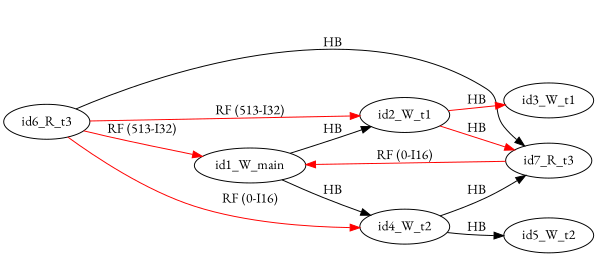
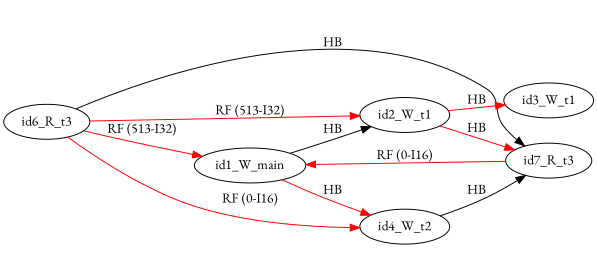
(321, 197) -> (321, 197)
(549, 235) -> none
